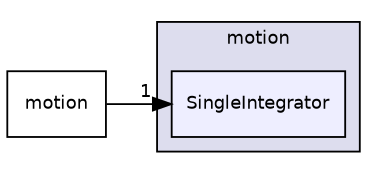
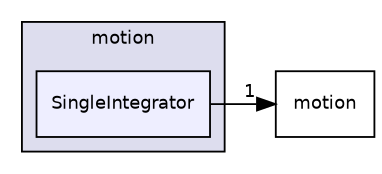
(130, 104) -> (236, 104)
